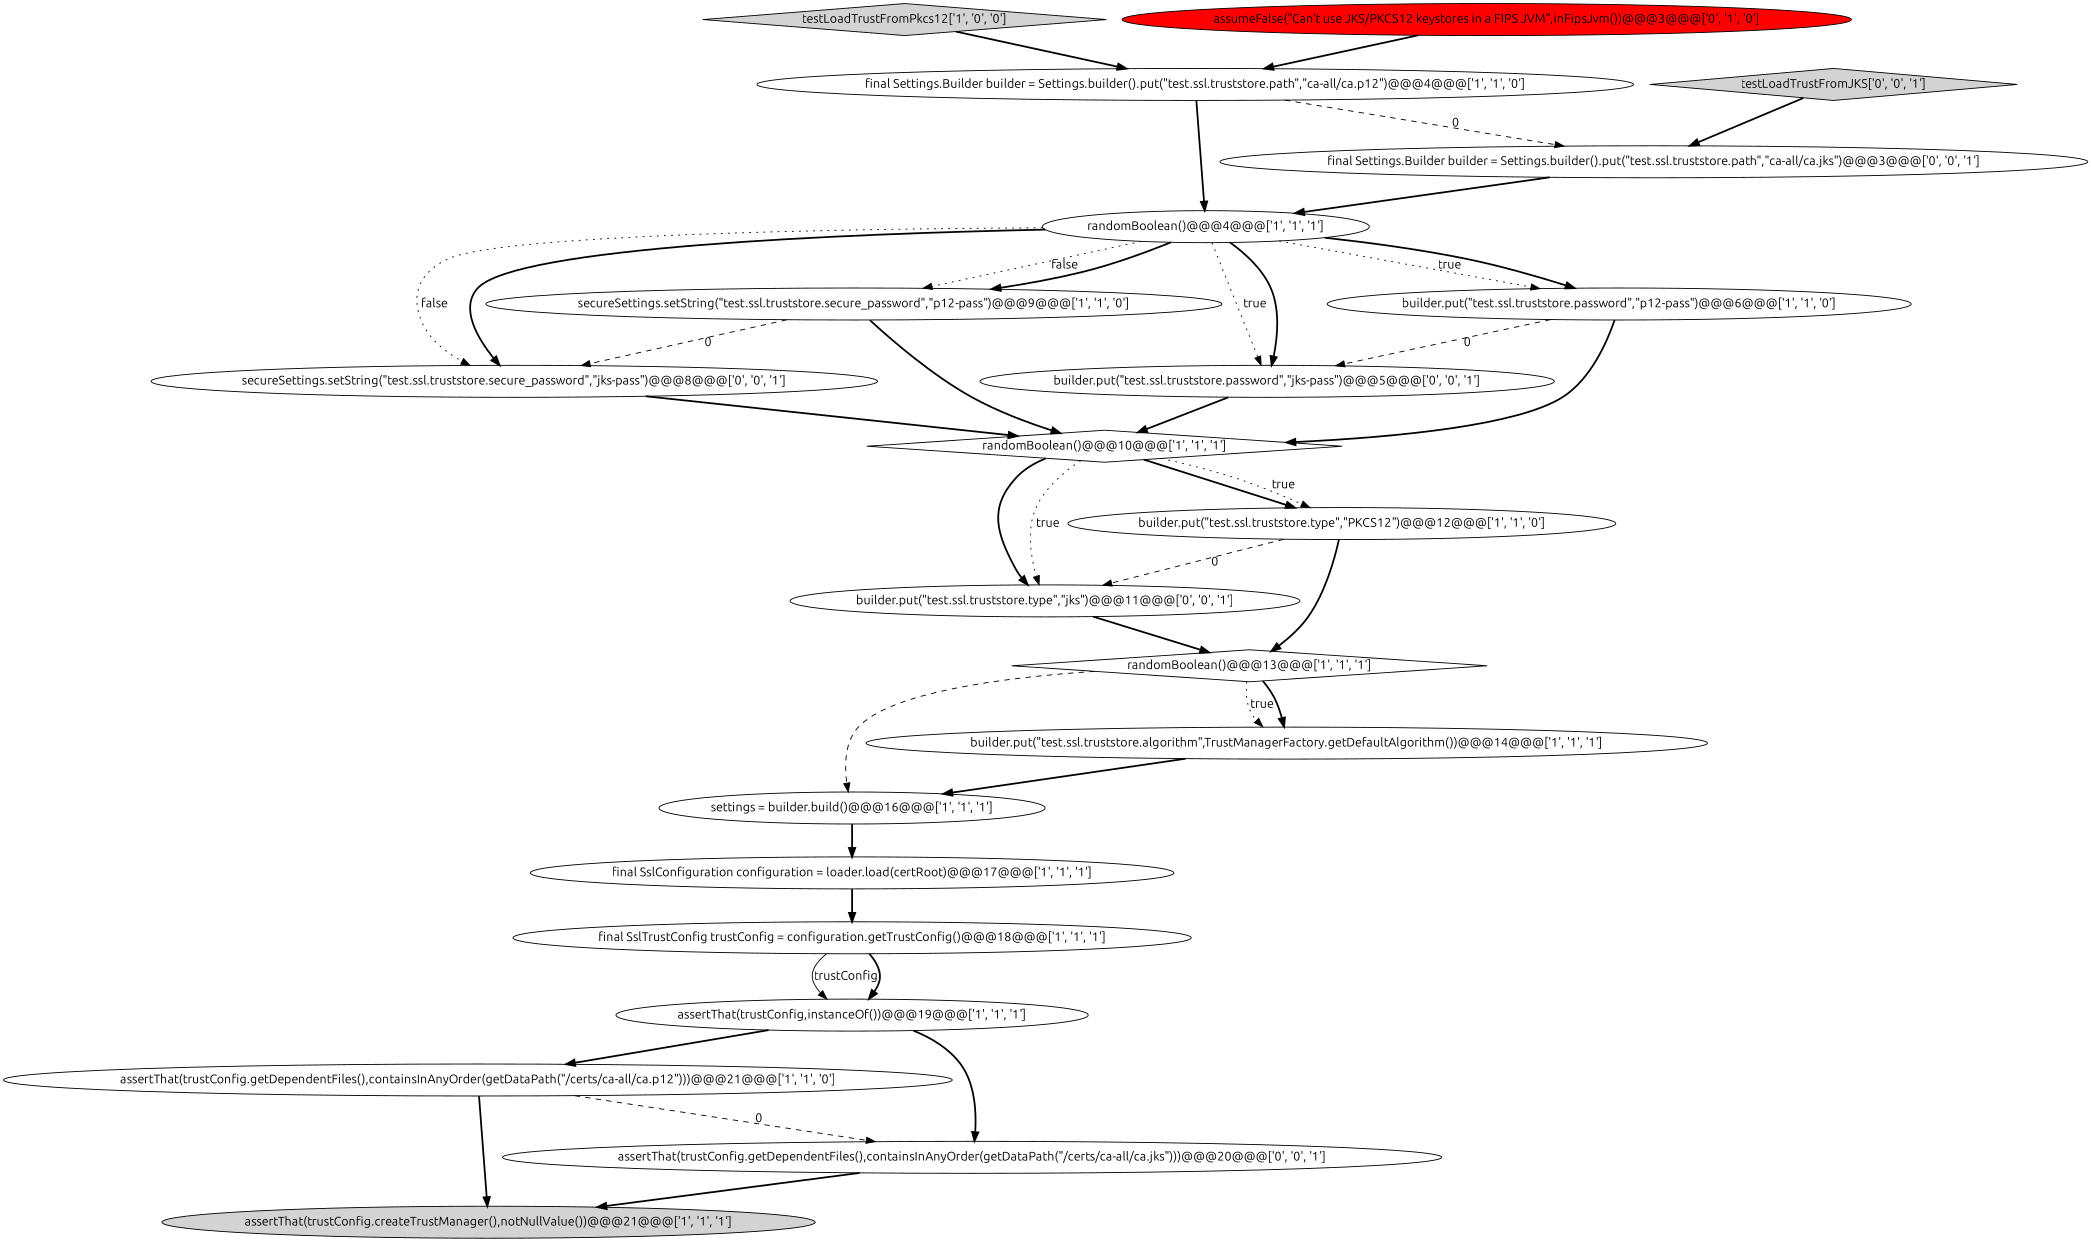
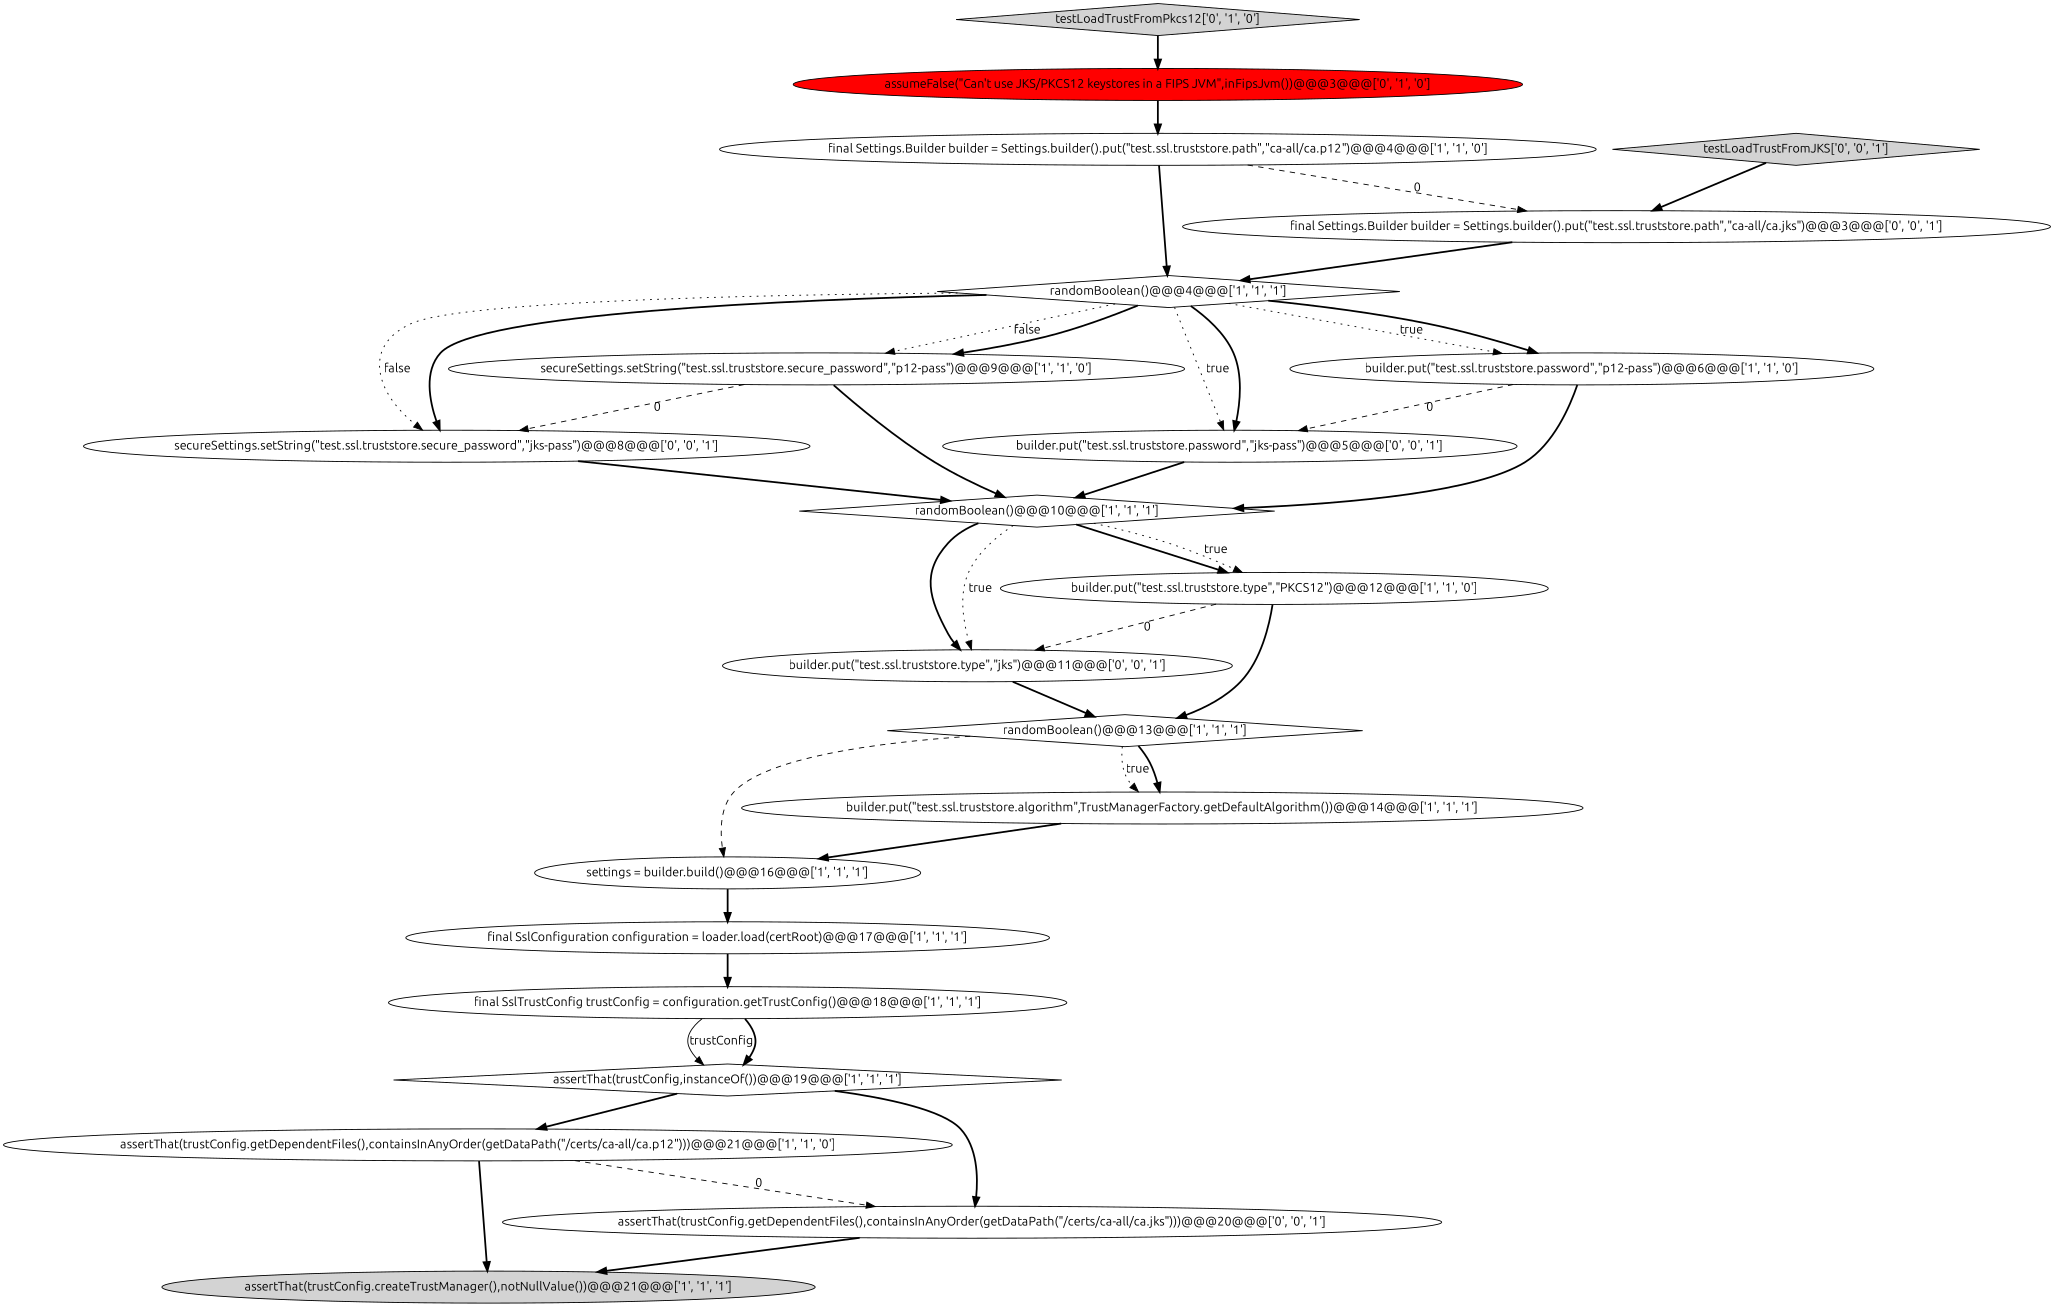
(905, 20) -> none
none -> (1158, 20)
(1206, 227) -> (1169, 292)
(852, 1015) -> (728, 1080)
